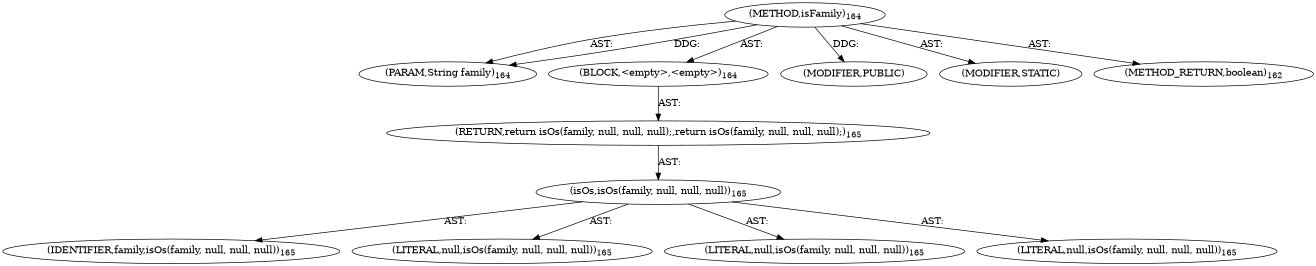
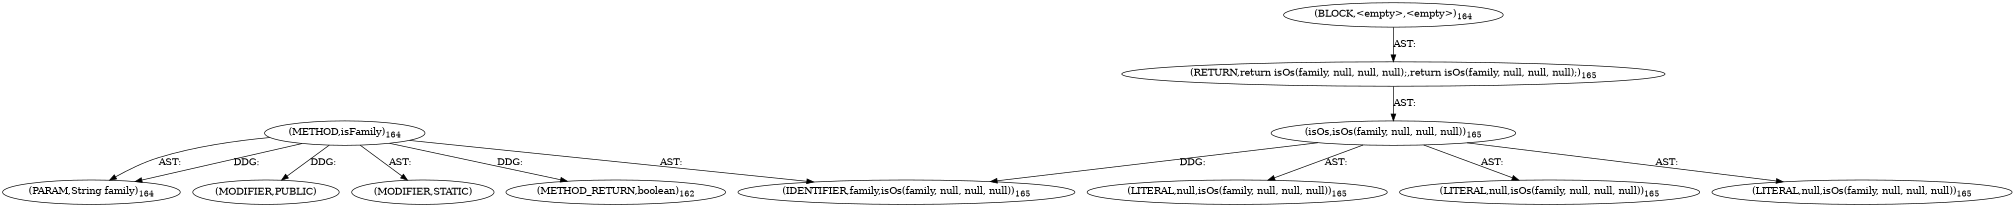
(735, 43) -> (608, 161)
(1041, 44) -> (512, 163)
(457, 222) -> (1194, 163)
